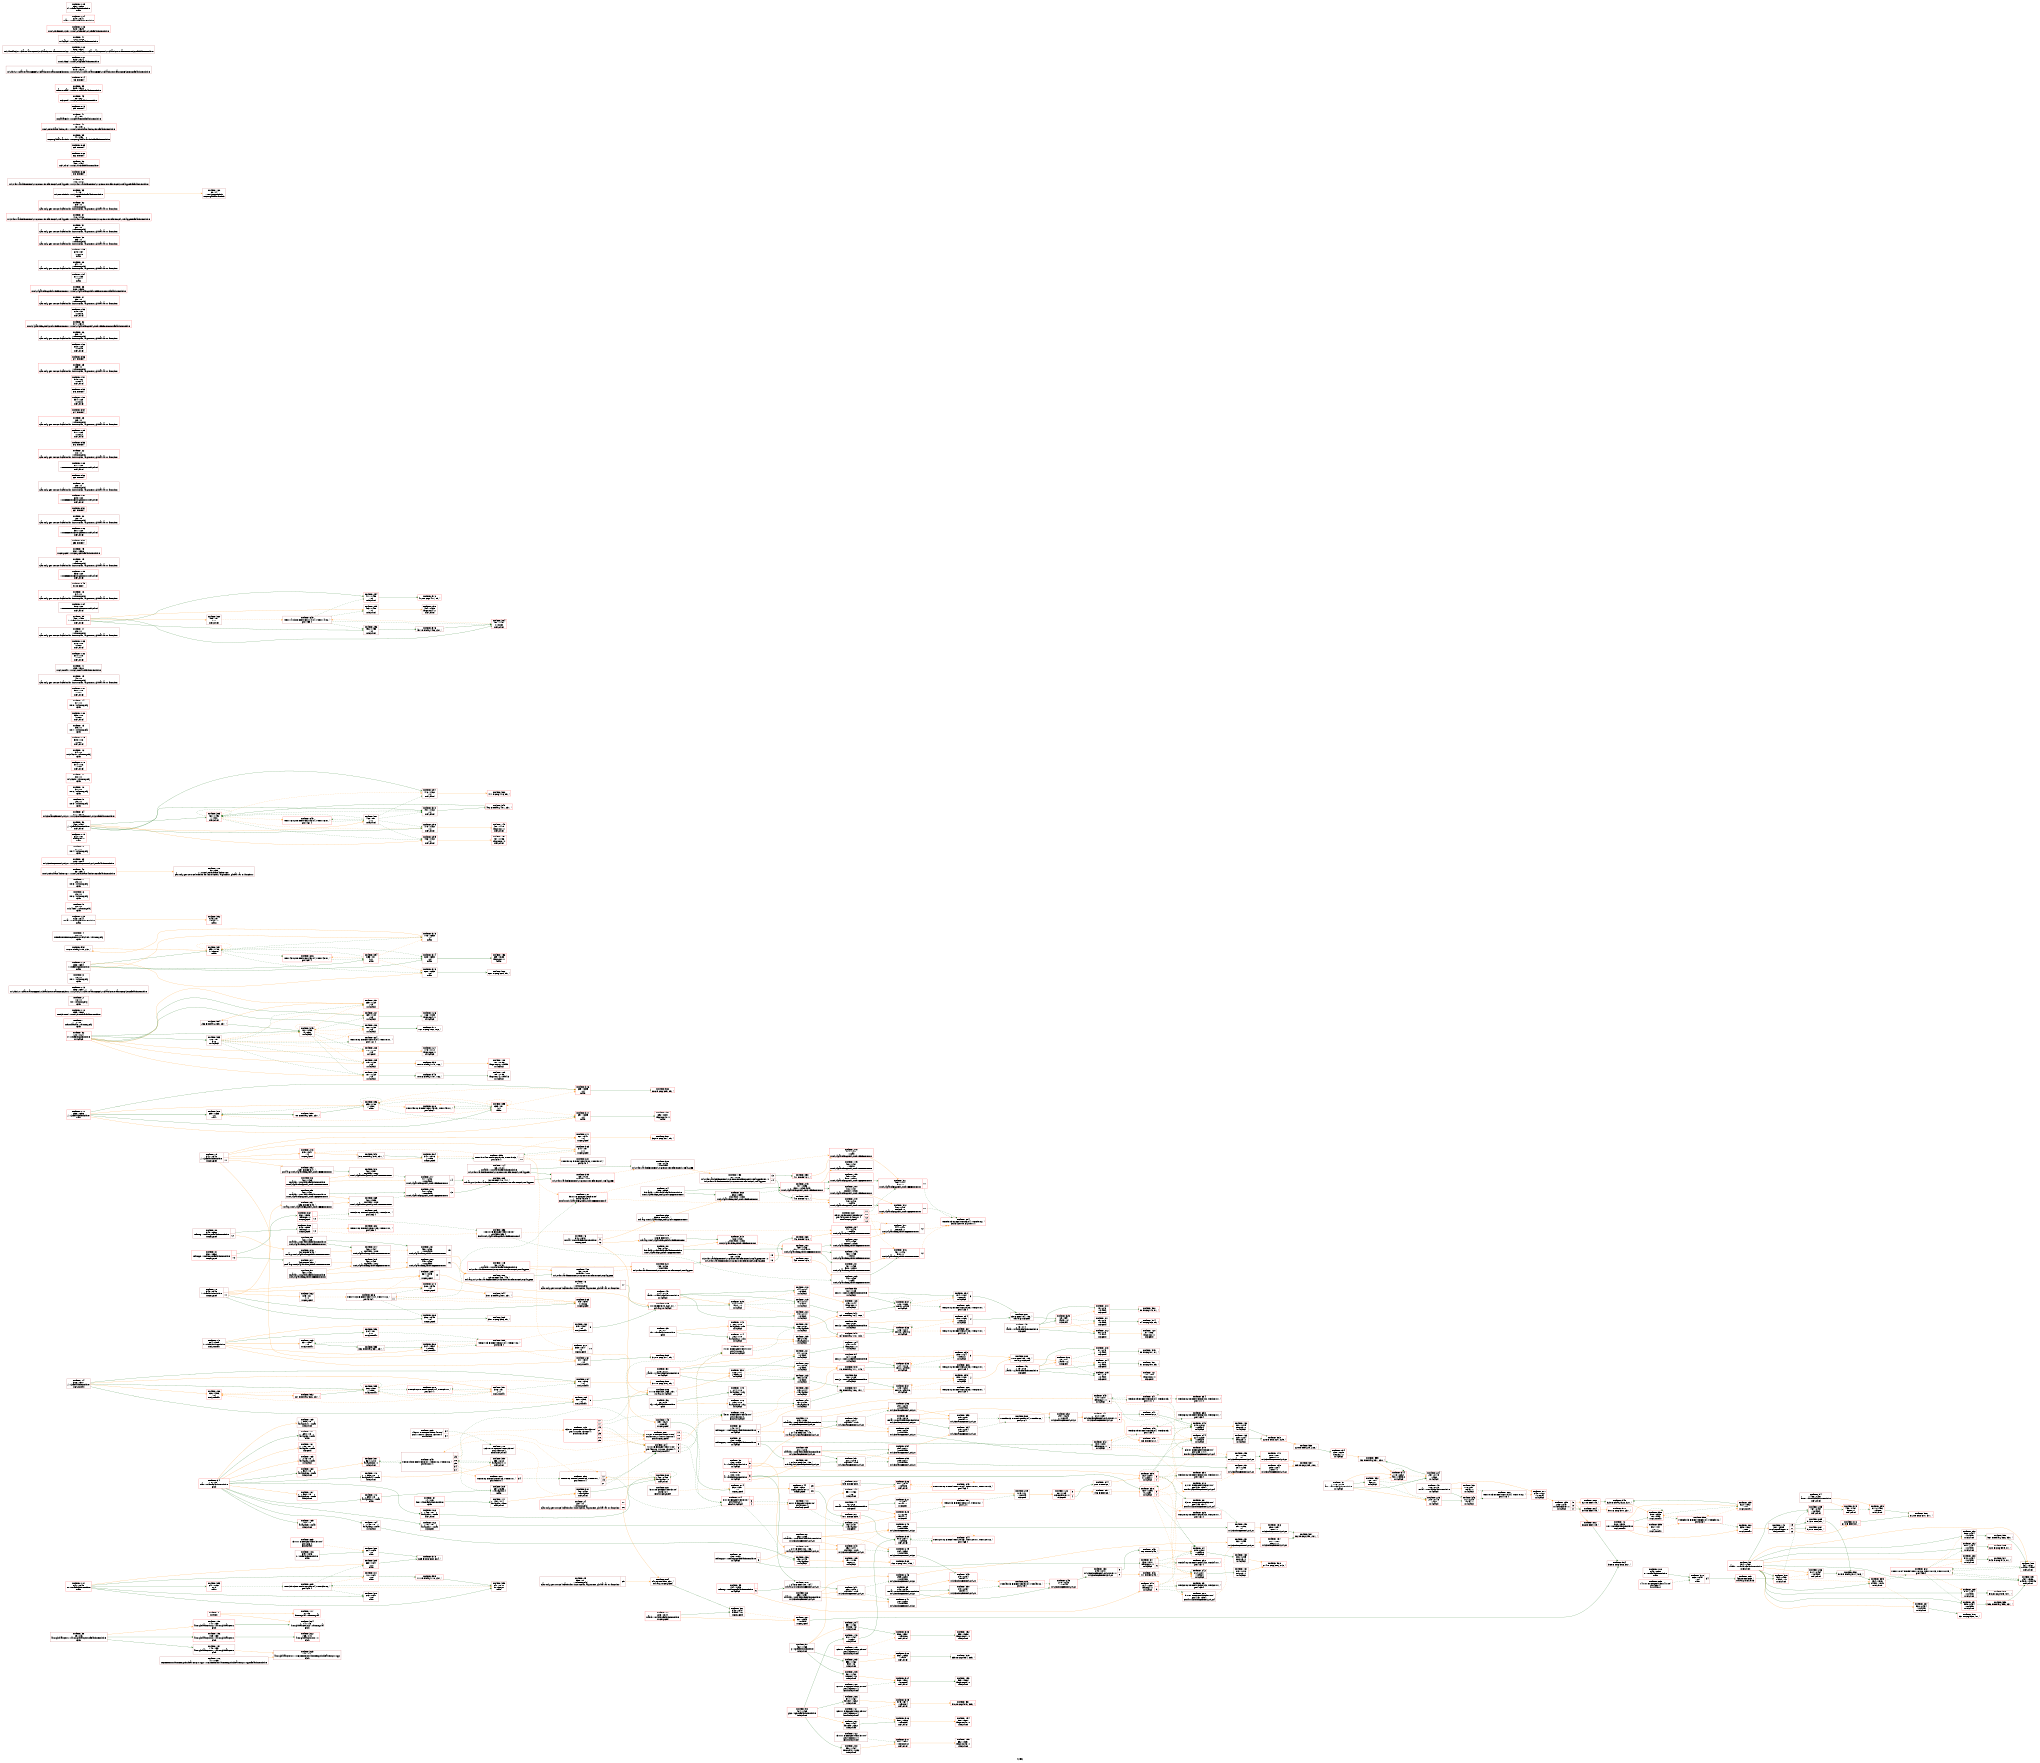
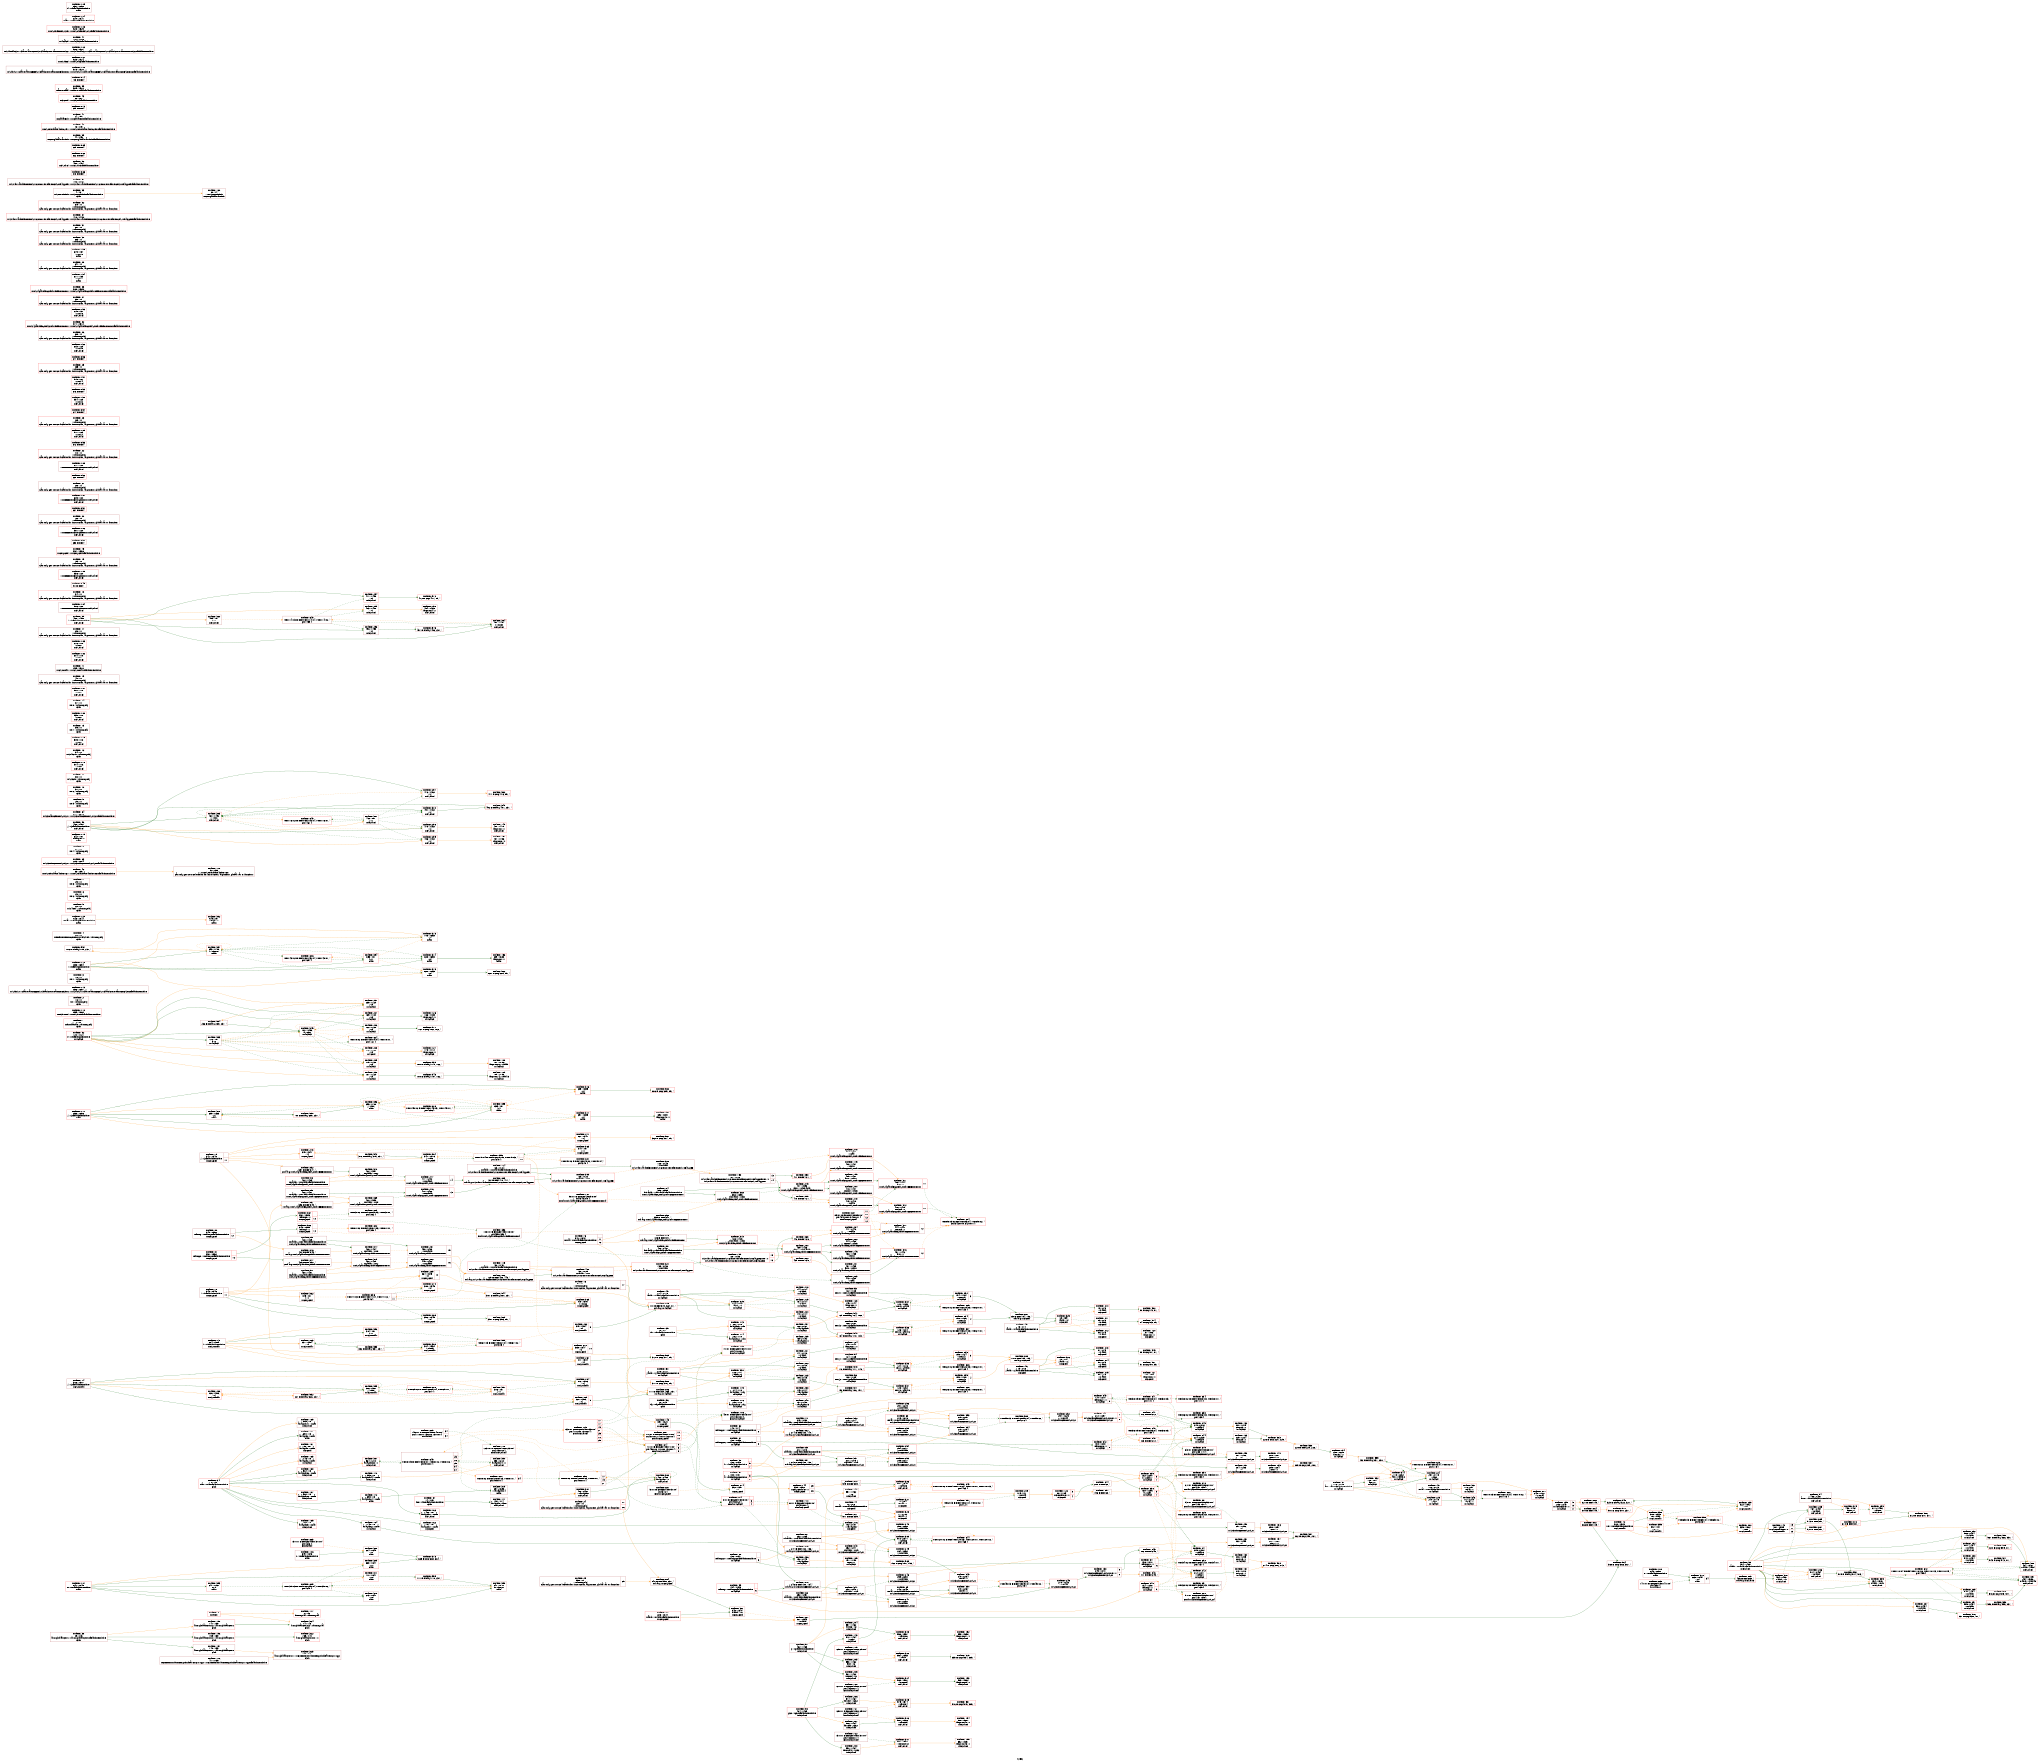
none -> (770, 1391)
none -> (1434, 1465)
